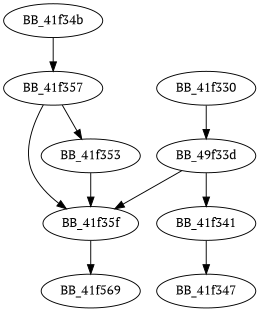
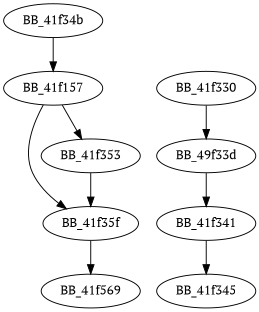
(53, 88) -> (53, 88)
(152, 187) -> none
(206, 291) -> (206, 291)
